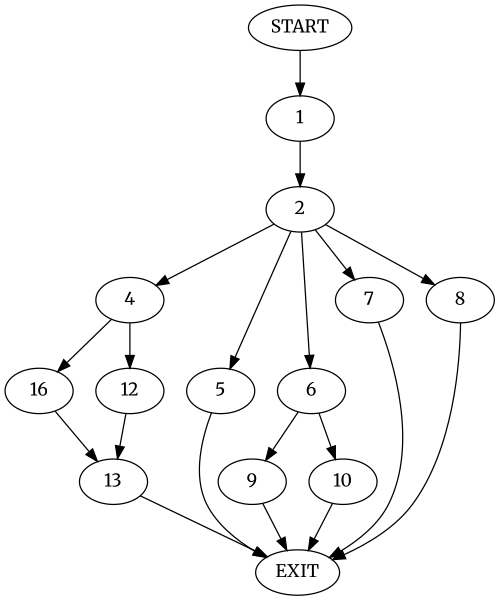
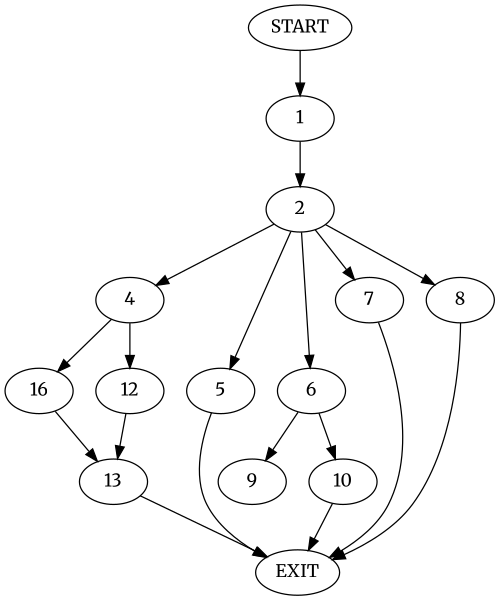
(272, 521) -> none
